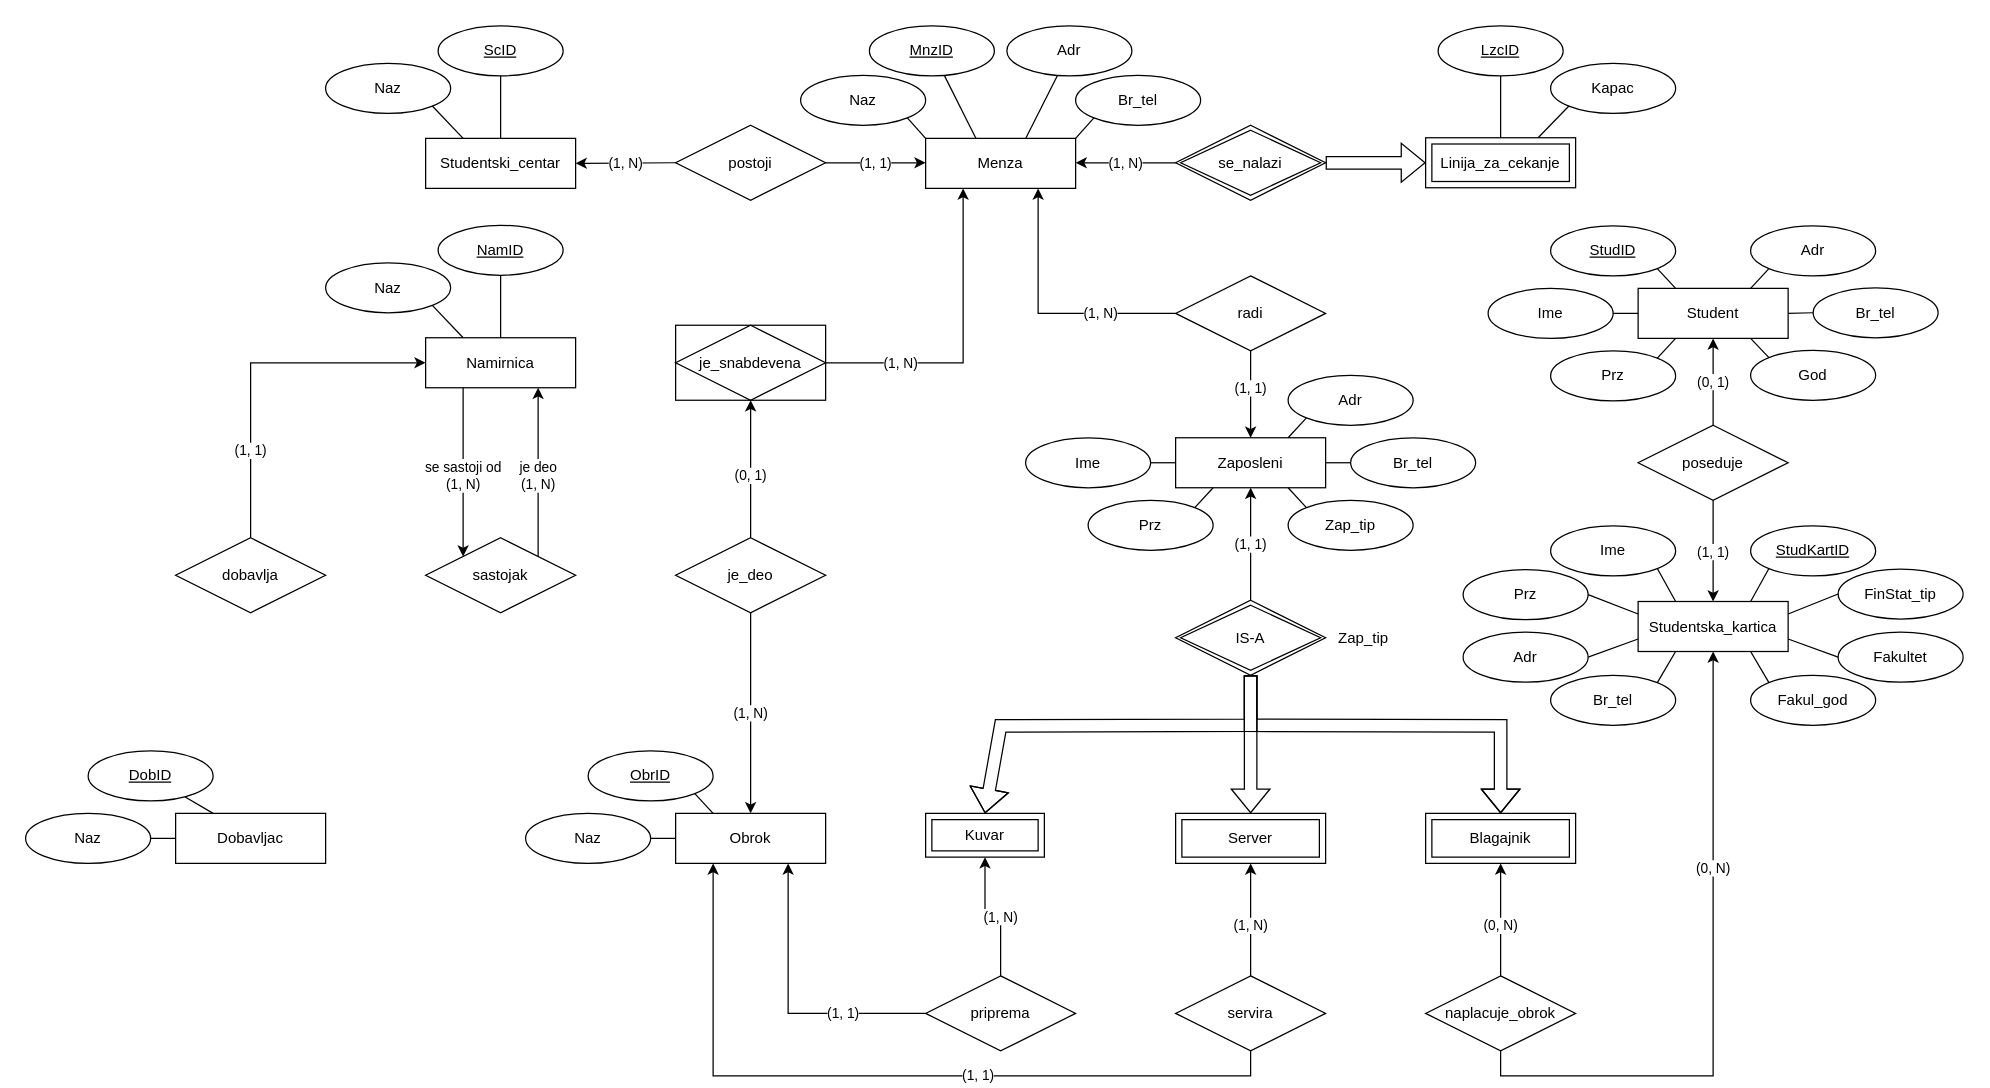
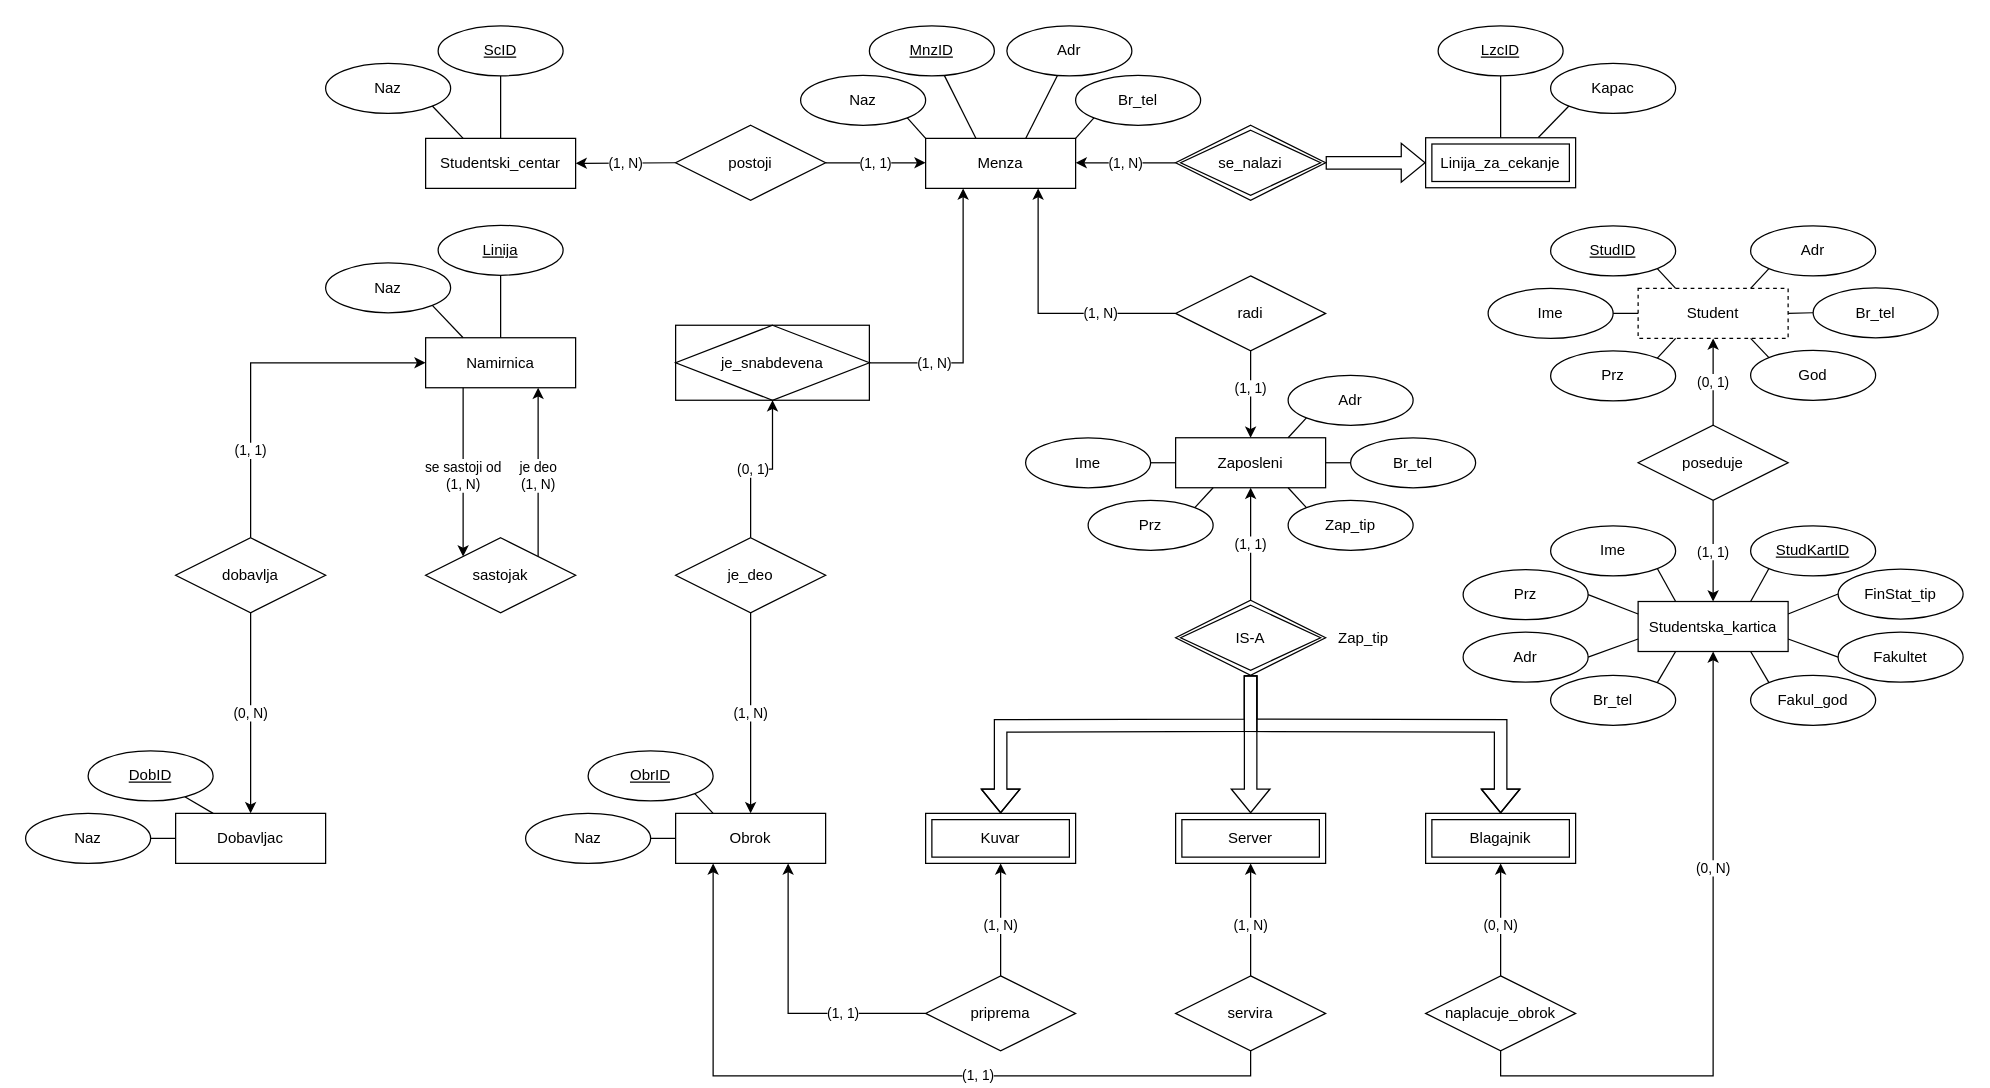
(501, 251) -> (501, 251)
(1713, 313) -> (1713, 313)
(751, 363) -> (773, 363)
none -> (251, 659)
(985, 835) -> (1001, 838)
